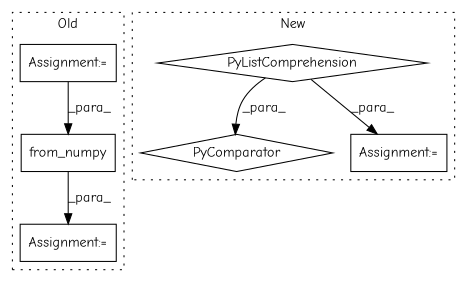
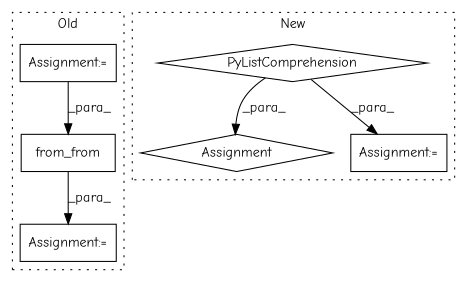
(68, 153) -> (68, 153)
(237, 153) -> (237, 153)
